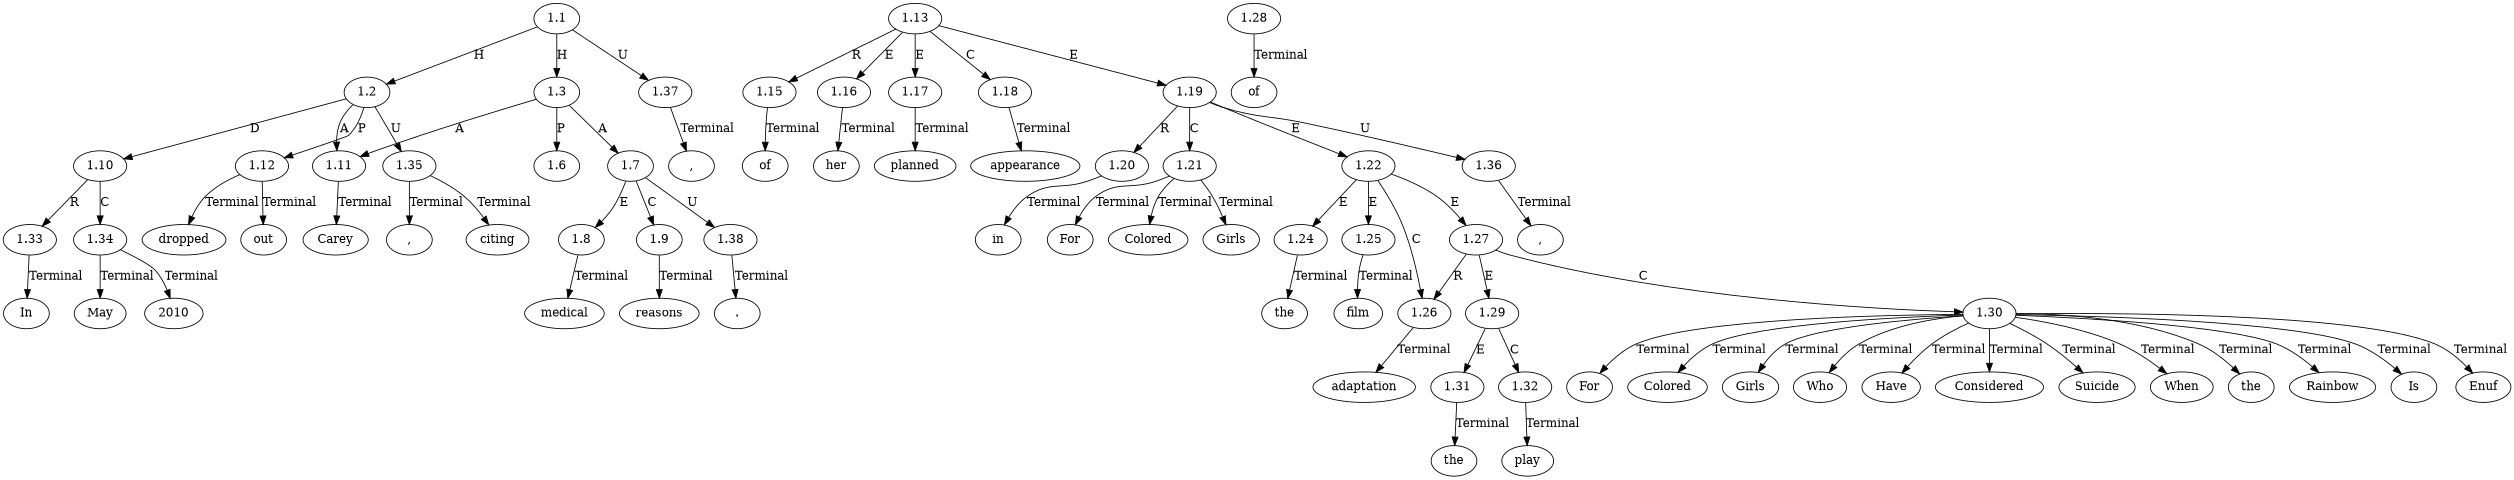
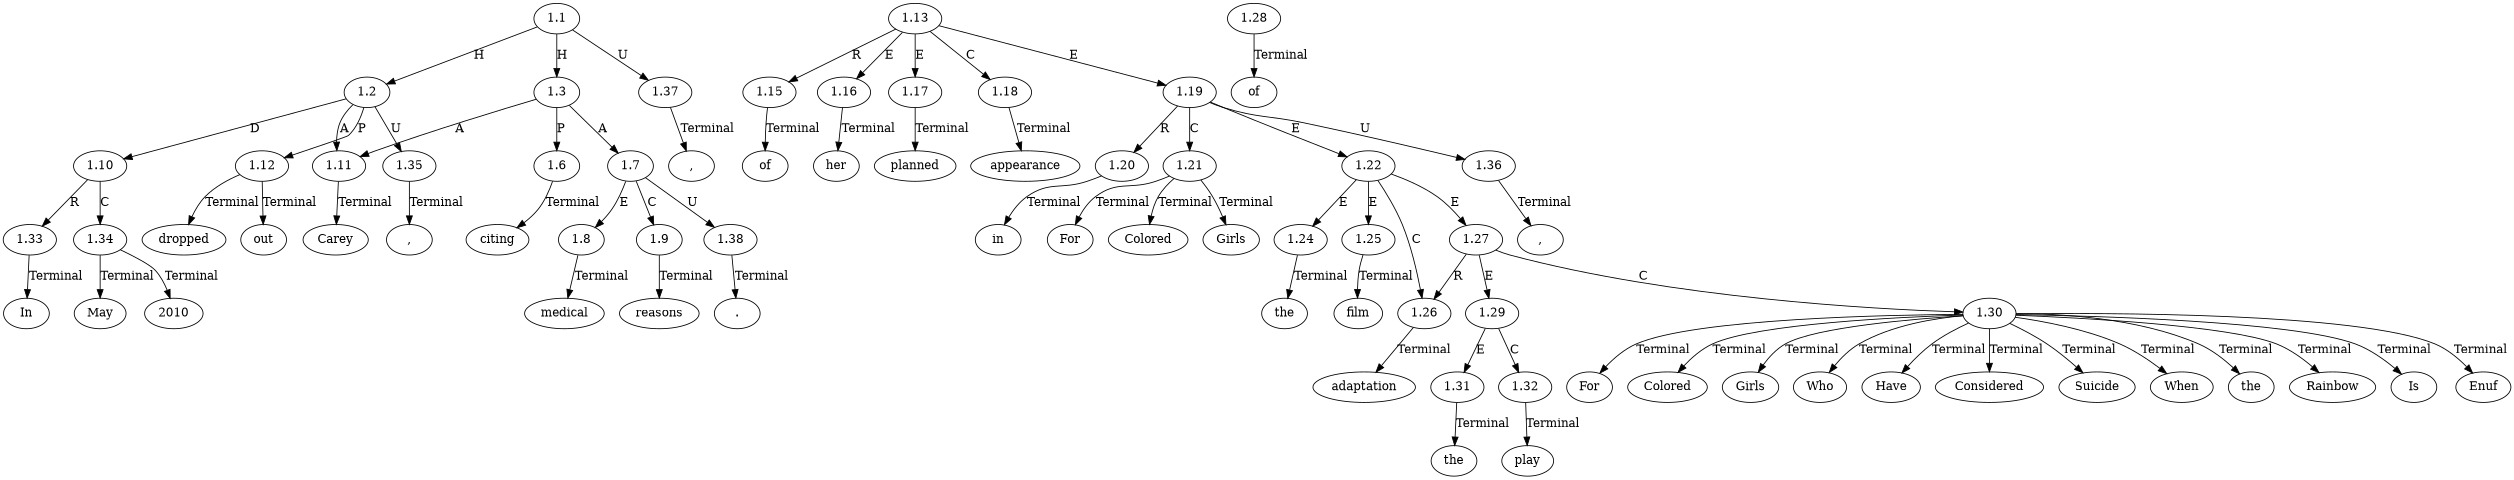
(460, 193) -> (542, 204)
